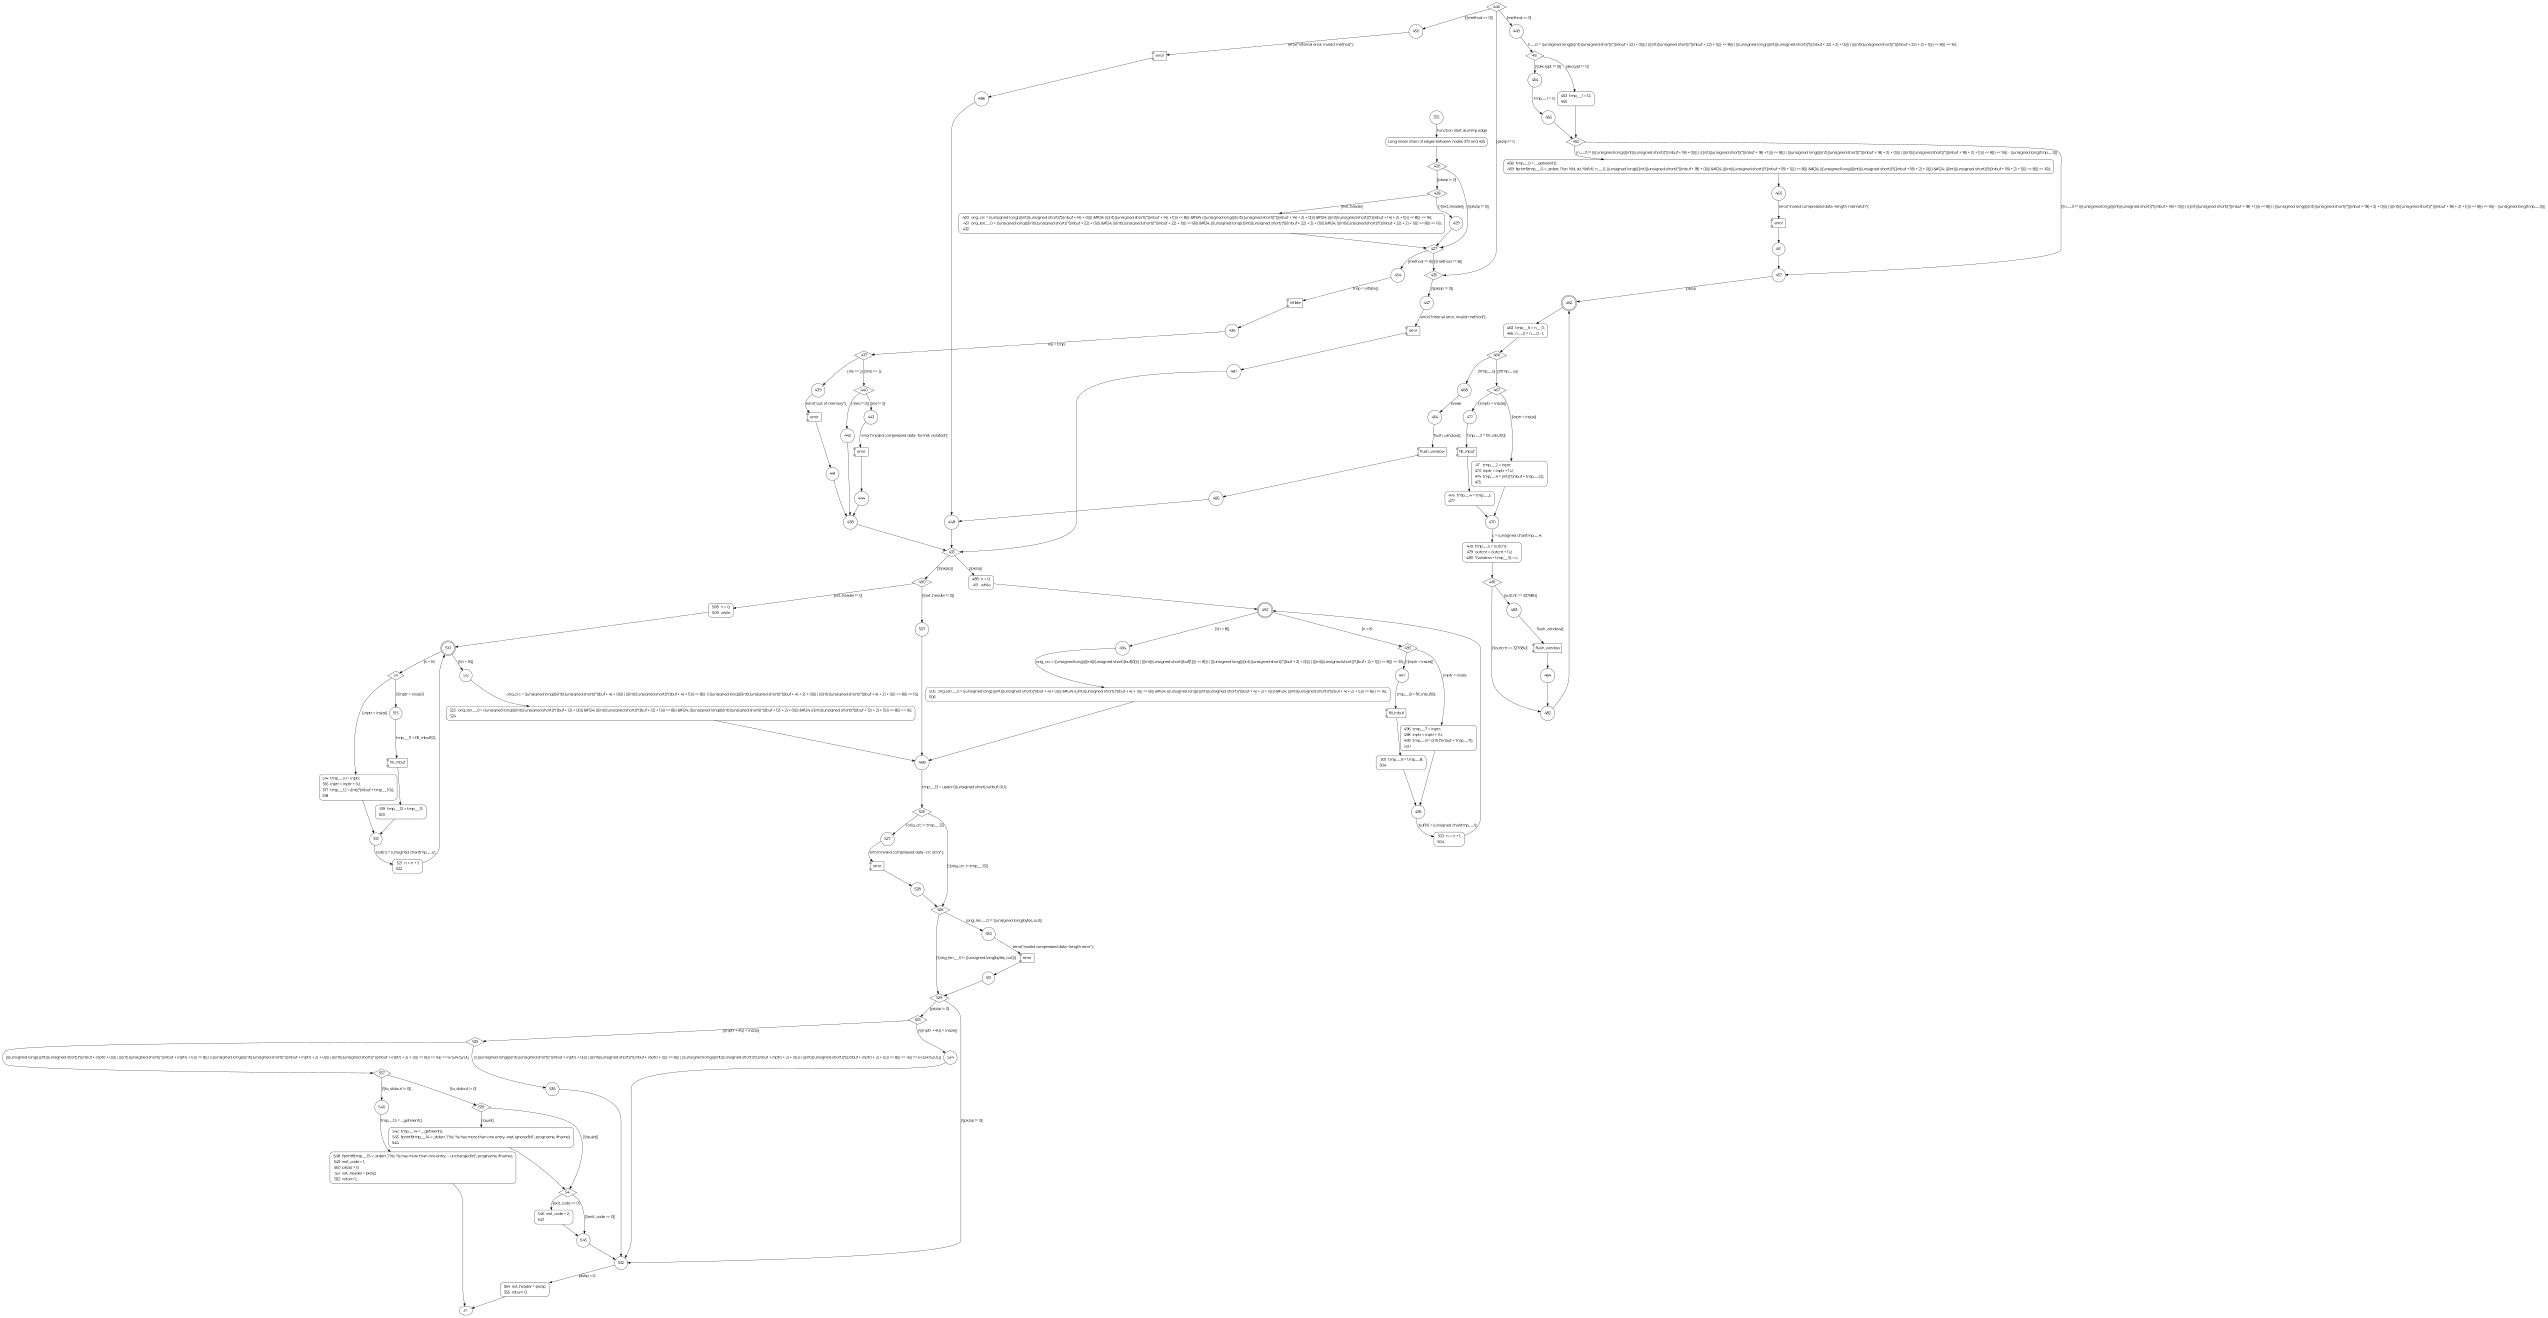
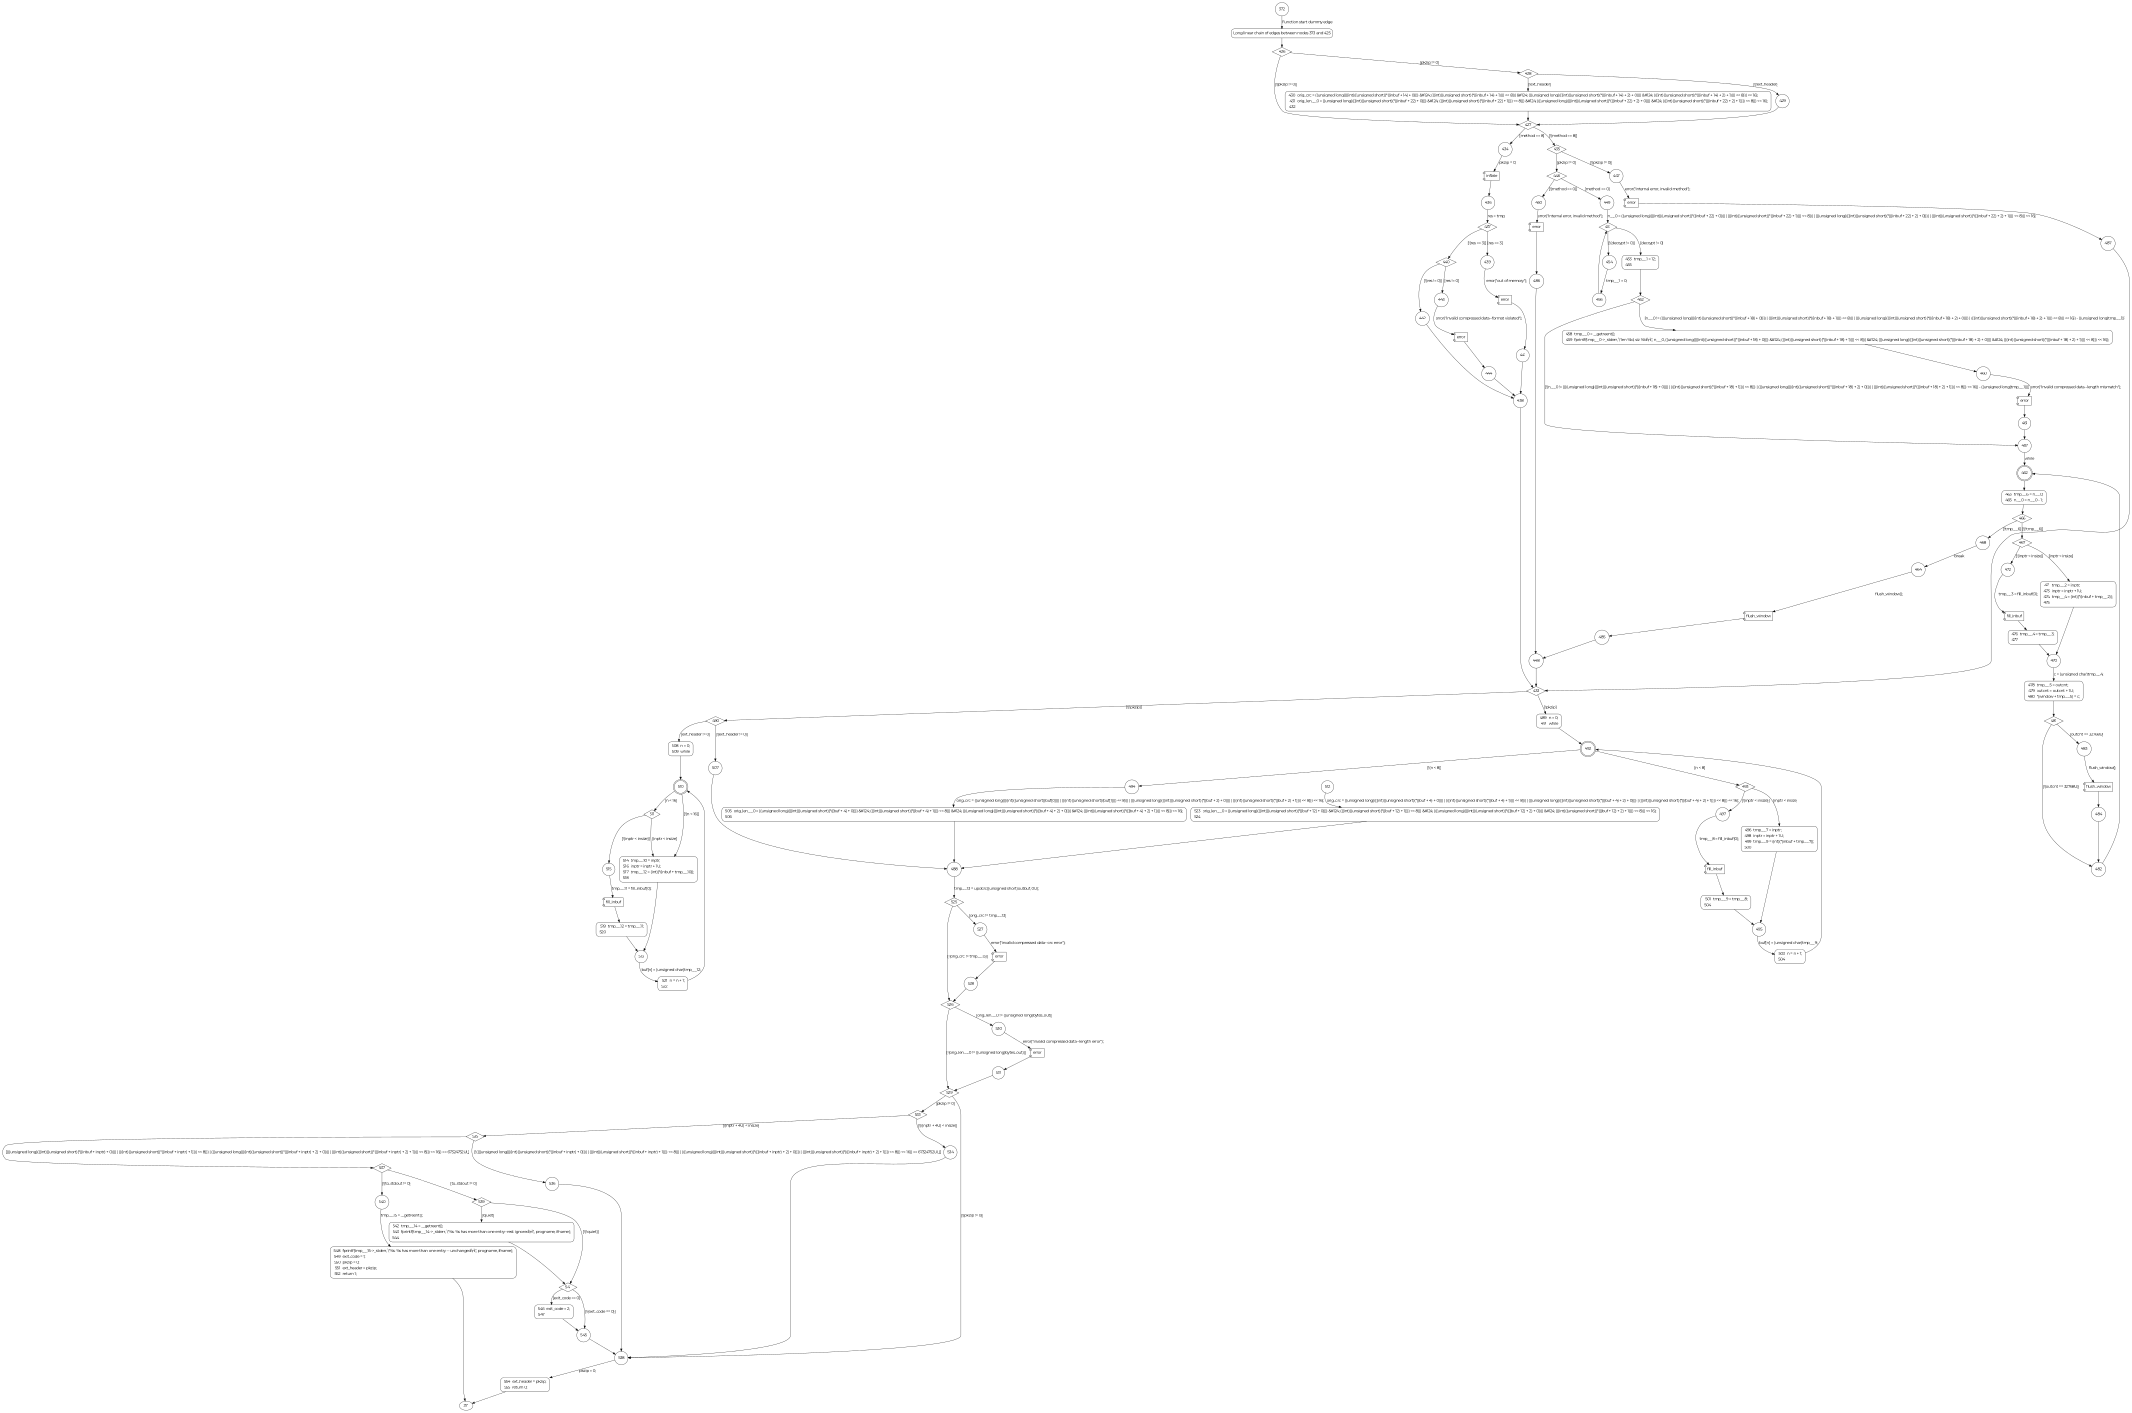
(1562, 130) -> (1599, 263)
(1496, 162) -> (1557, 161)
(1366, 289) -> (1508, 163)
(1691, 289) -> (2029, 459)
(457, 661) -> (683, 825)
(621, 1263) -> (621, 1358)
